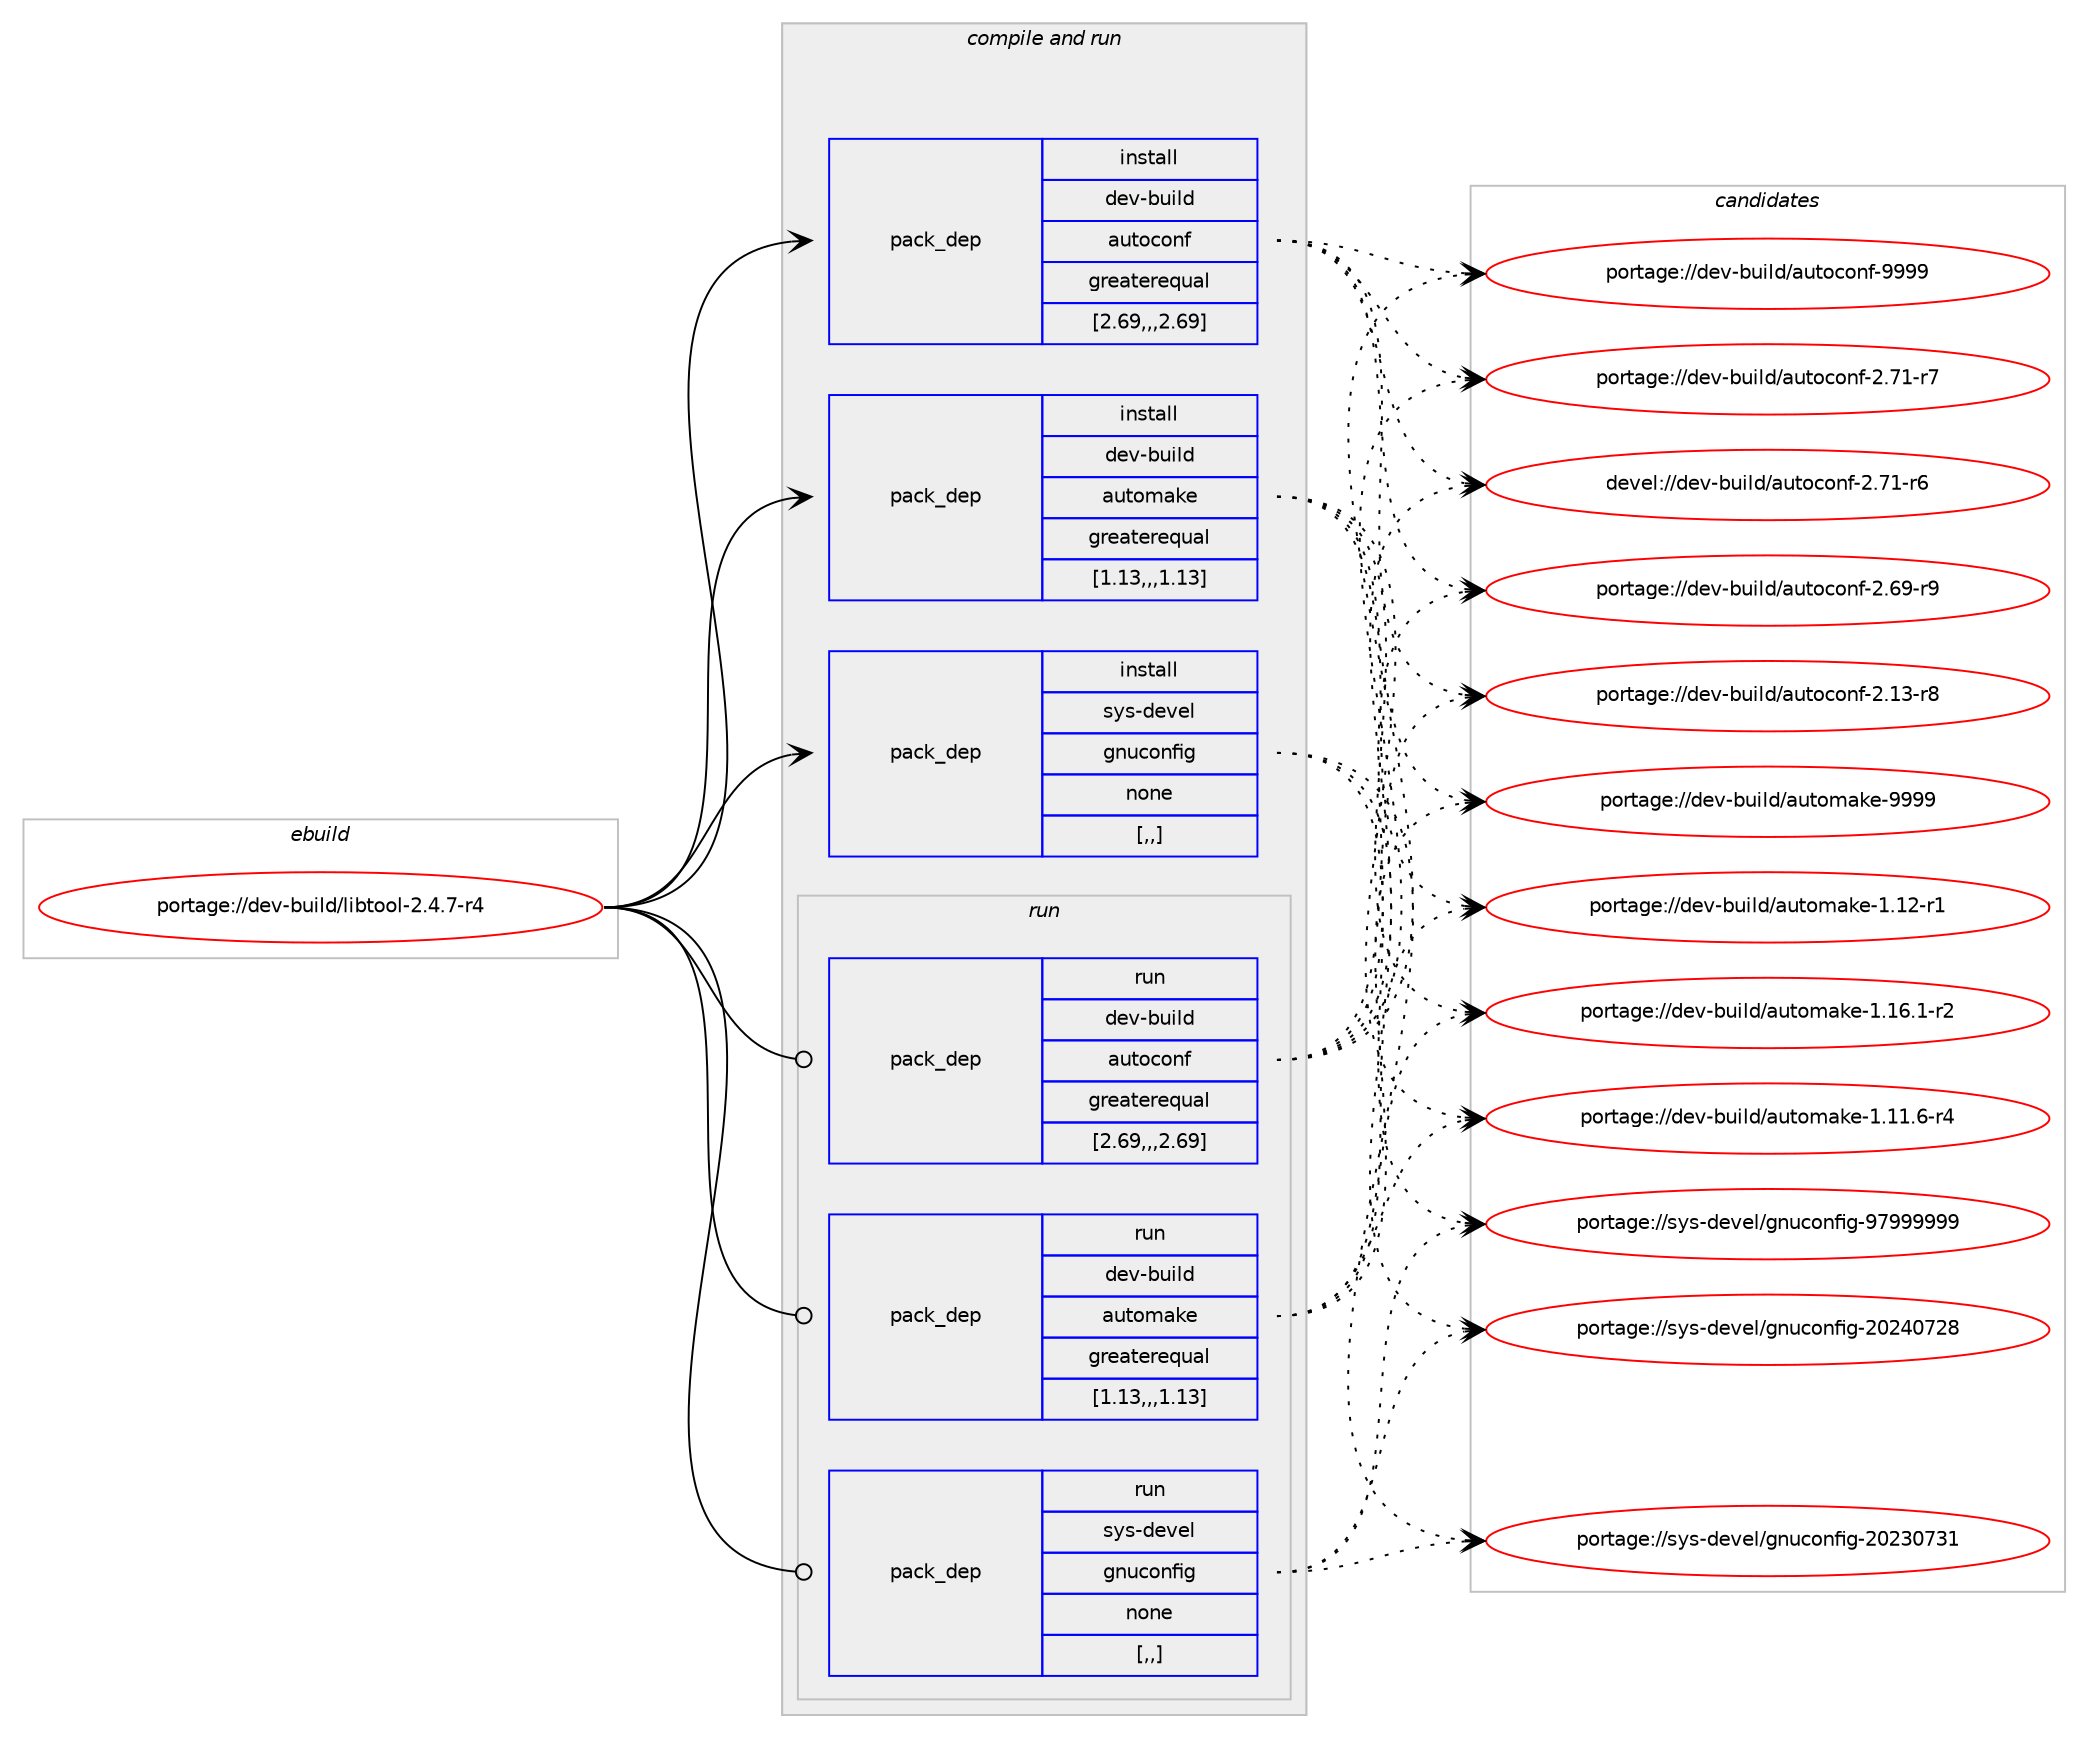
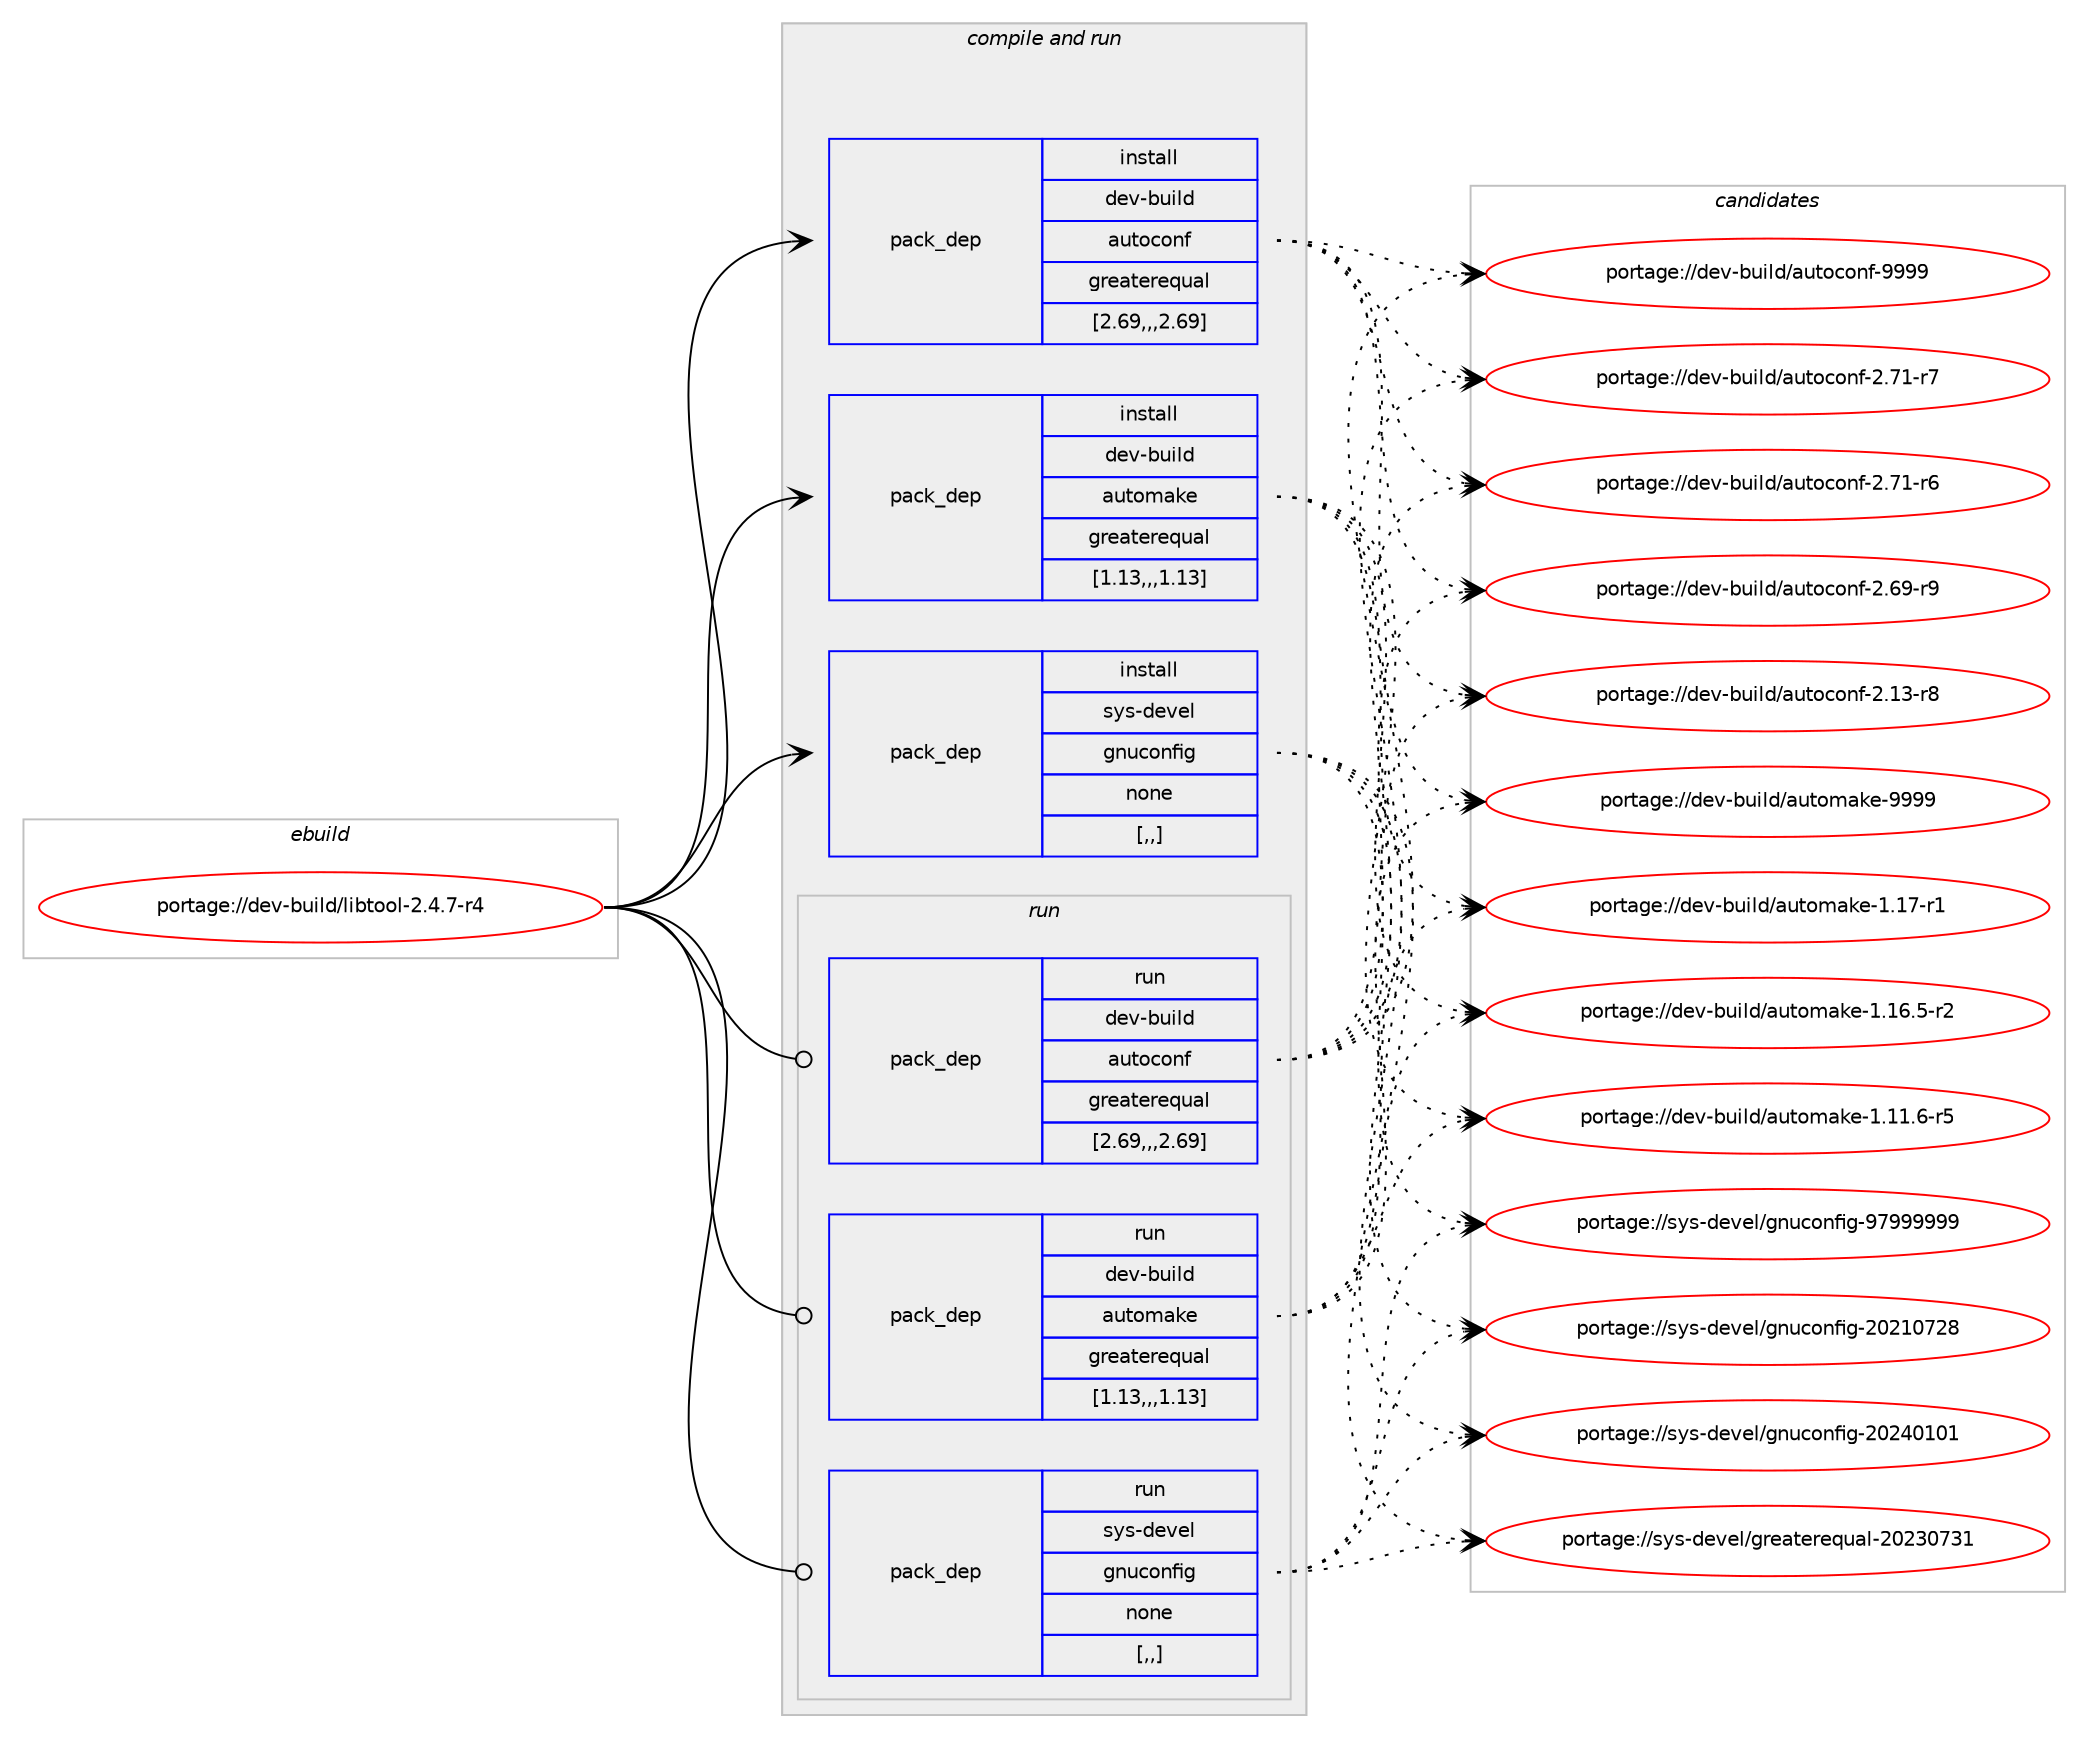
(1768, 485) -> (1768, 485)
(1768, 907) -> (1768, 907)
(1768, 1013) -> (1768, 1013)
(1768, 1119) -> (1768, 1119)
(1768, 1330) -> (1768, 1330)
none -> (1768, 1435)
(1768, 1541) -> (1768, 1541)
